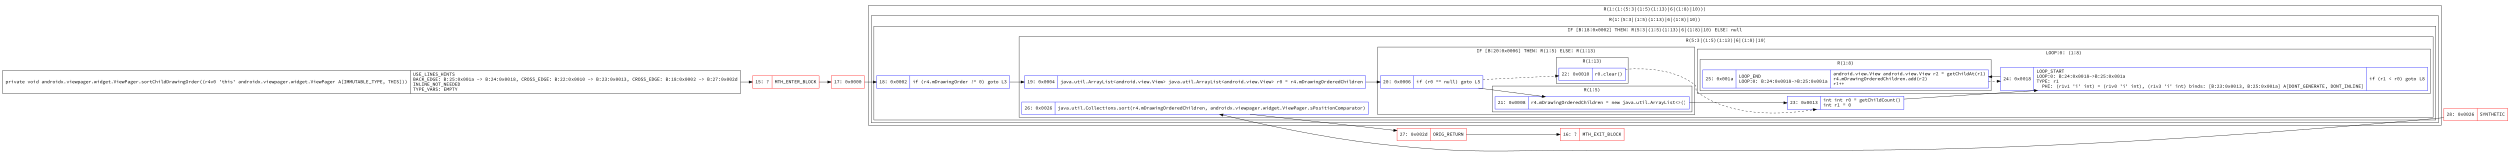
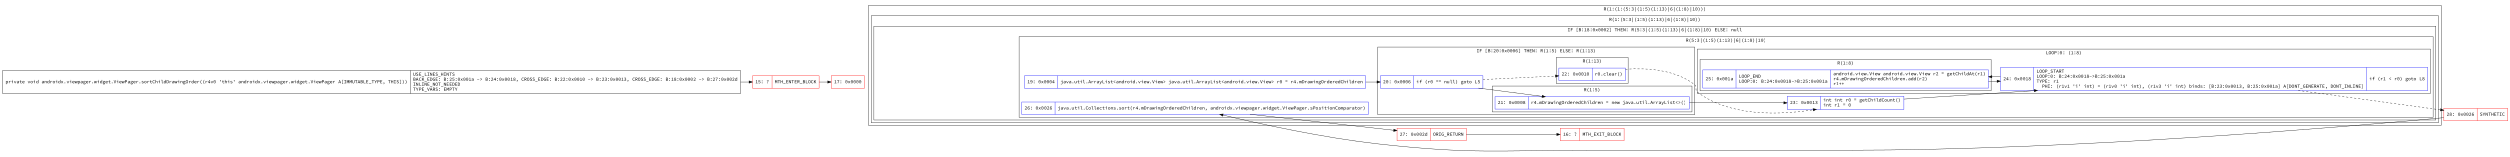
(1993, 81) -> (1993, 81)
(943, 82) -> none
none -> (2369, 100)
